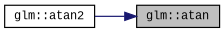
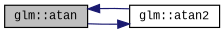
none -> (103, 24)
